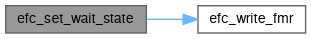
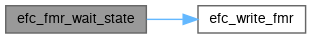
(76, 19) -> (76, 19)
